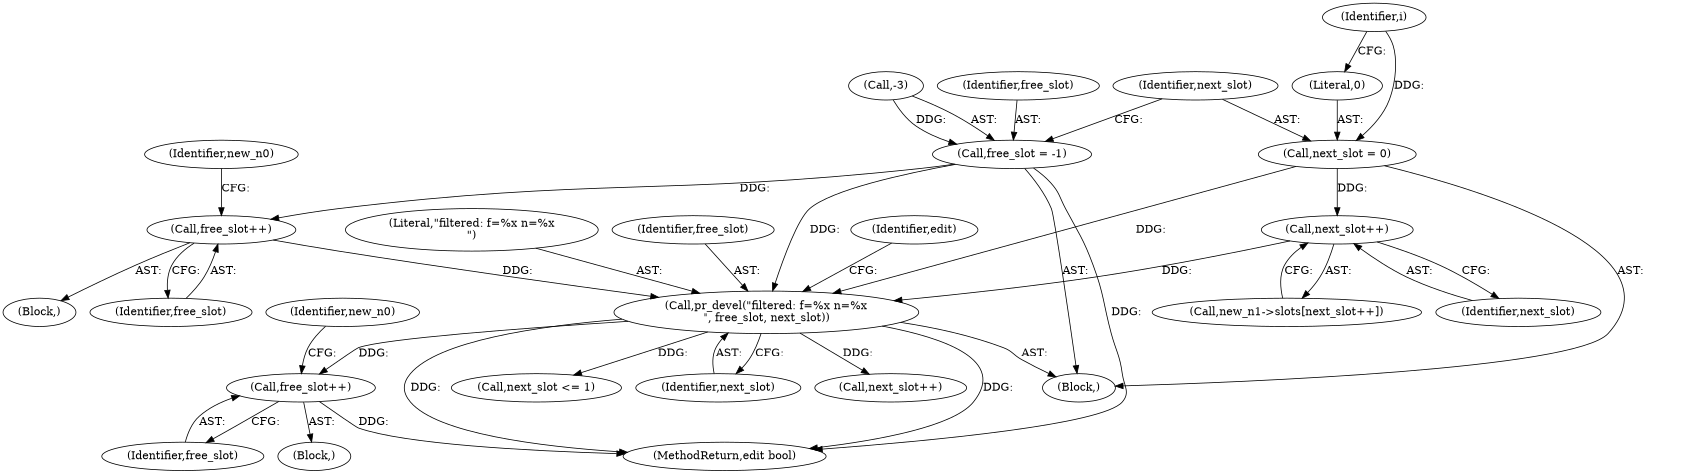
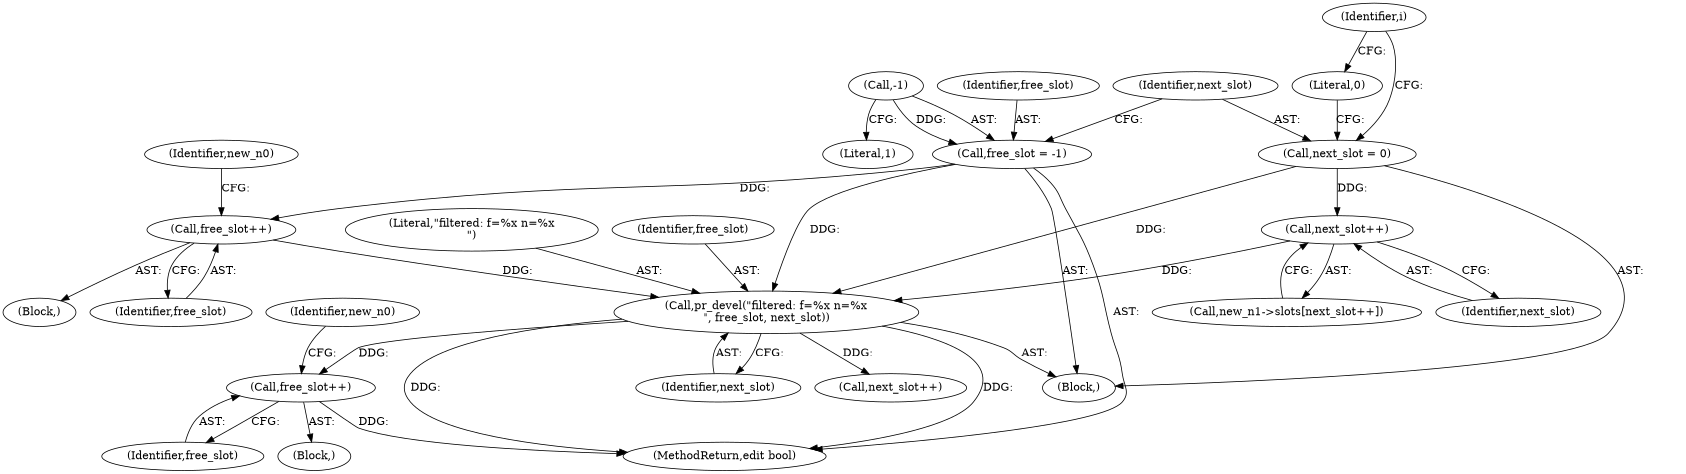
(886, 86) -> (886, 86)
(1411, 86) -> (1411, 86)
(1352, 120) -> (1352, 120)
none -> (868, 154)
(914, 230) -> none
(1128, 312) -> (1128, 312)
(536, 388) -> none
